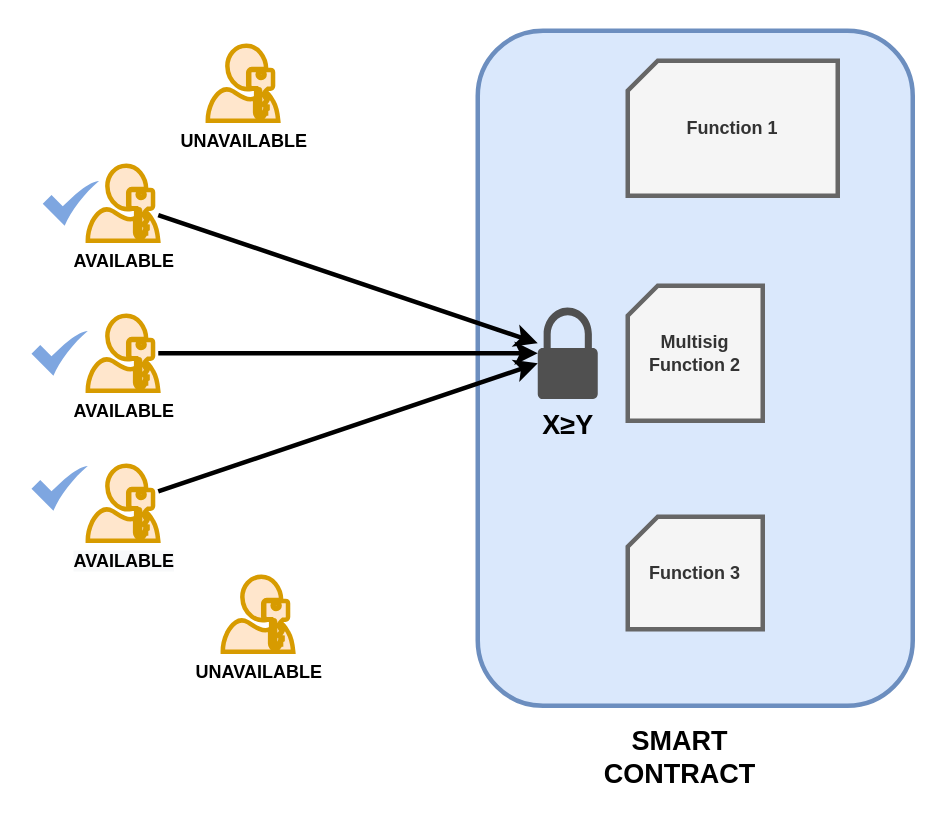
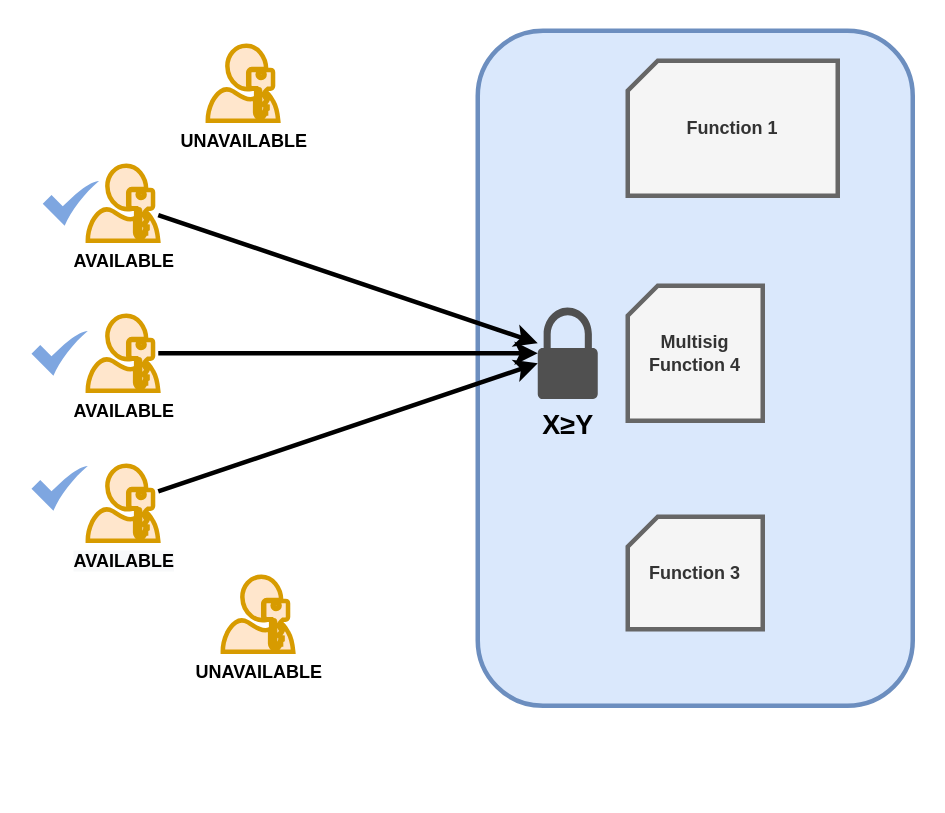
(695, 353) -> (695, 353)
(680, 758) -> none
